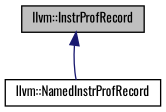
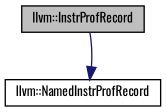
(74, 63) -> (92, 49)
